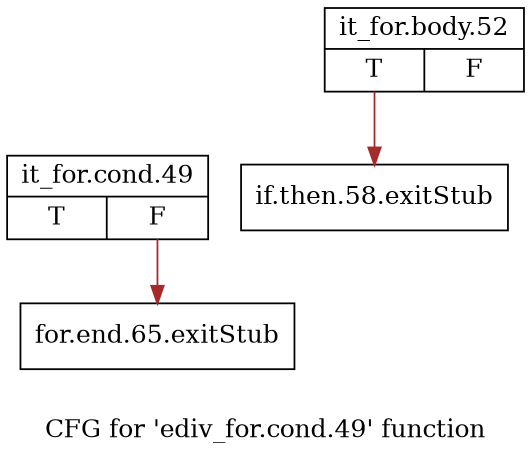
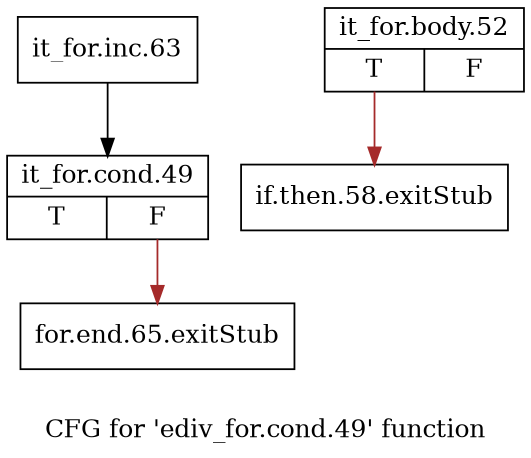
none -> (108, 50)
